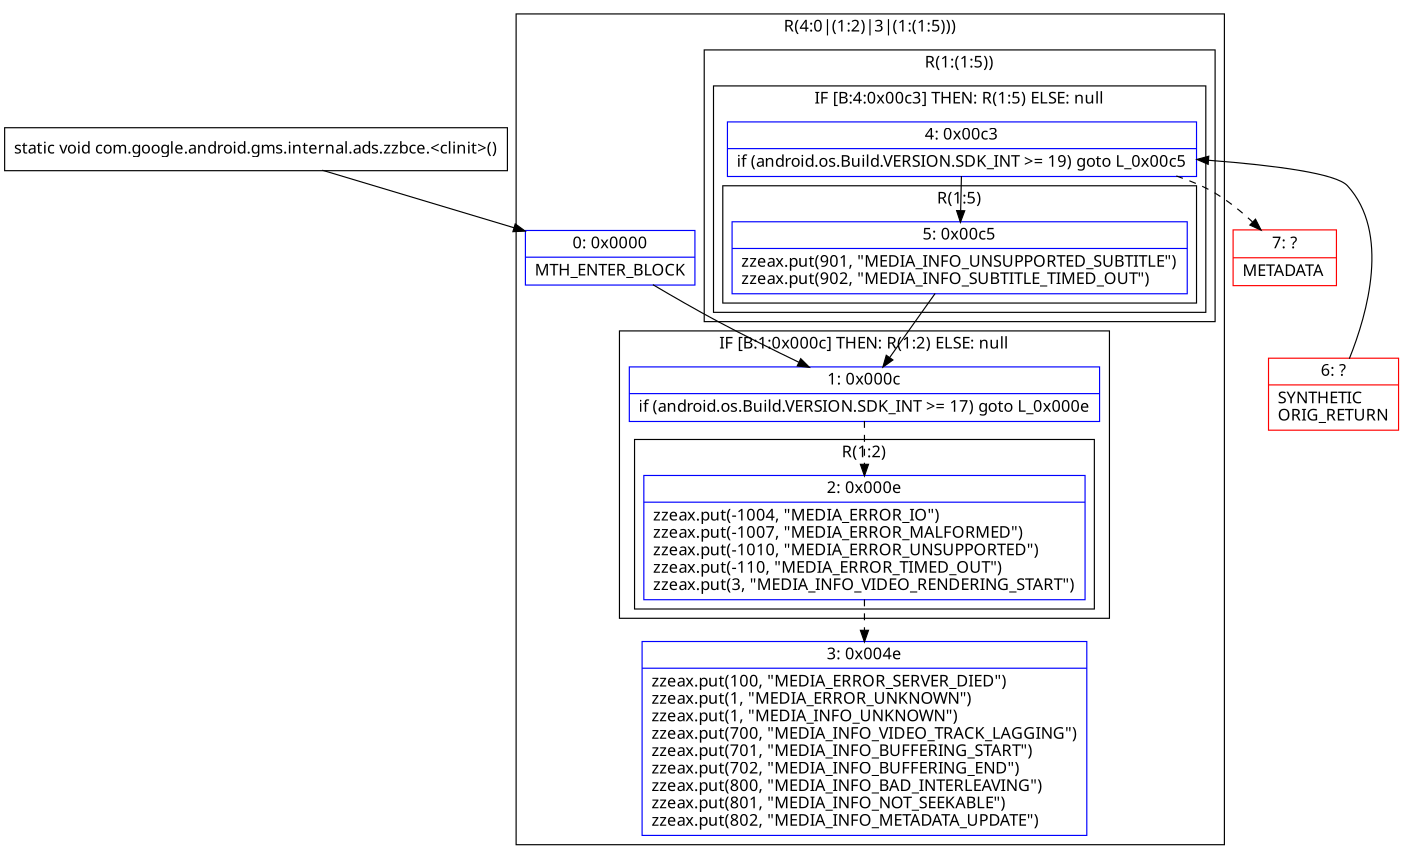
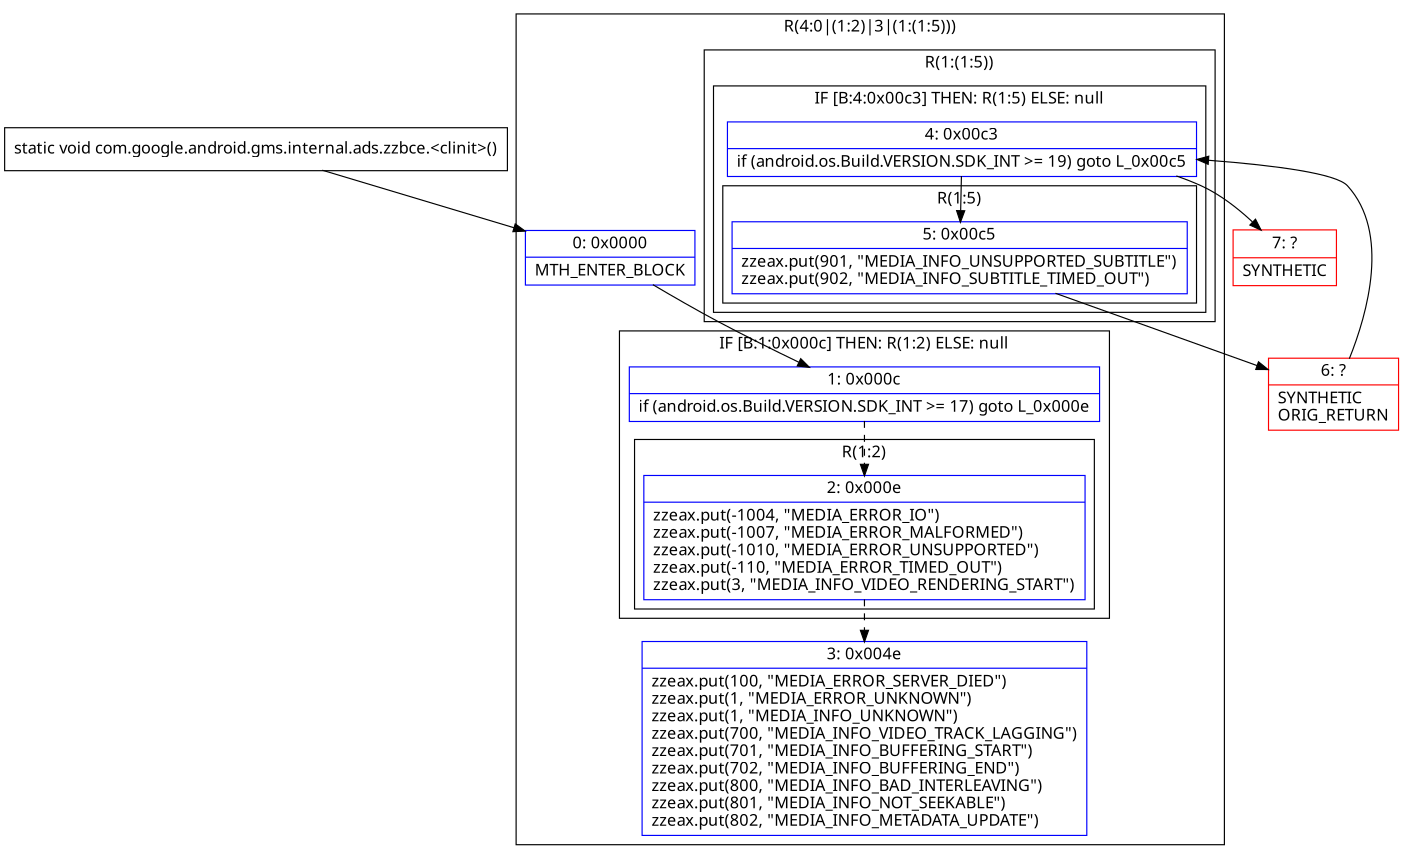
(1232, 205) -> (1232, 205)
(1283, 271) -> (1285, 271)
(903, 338) -> (1156, 329)
